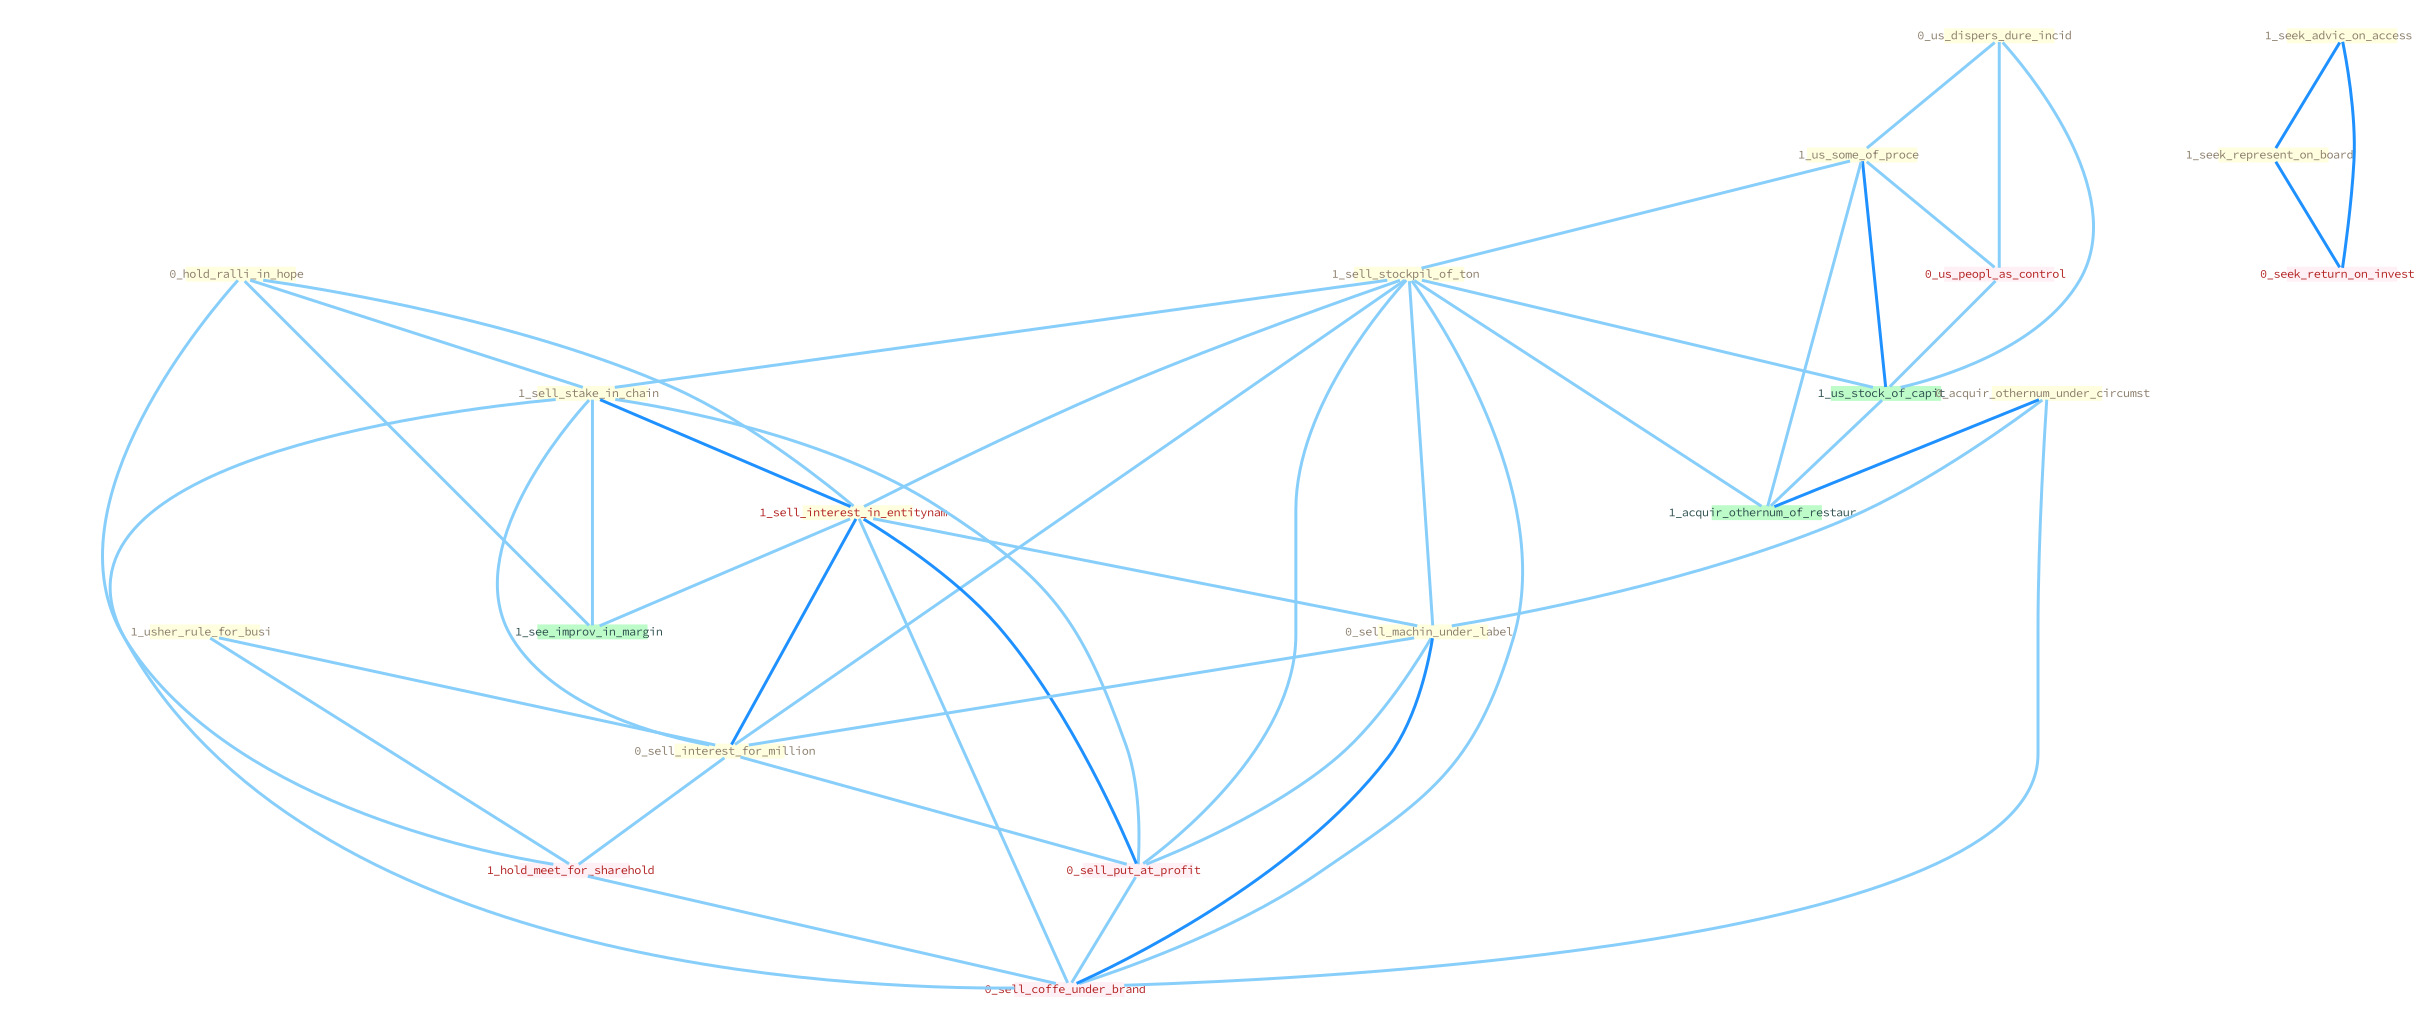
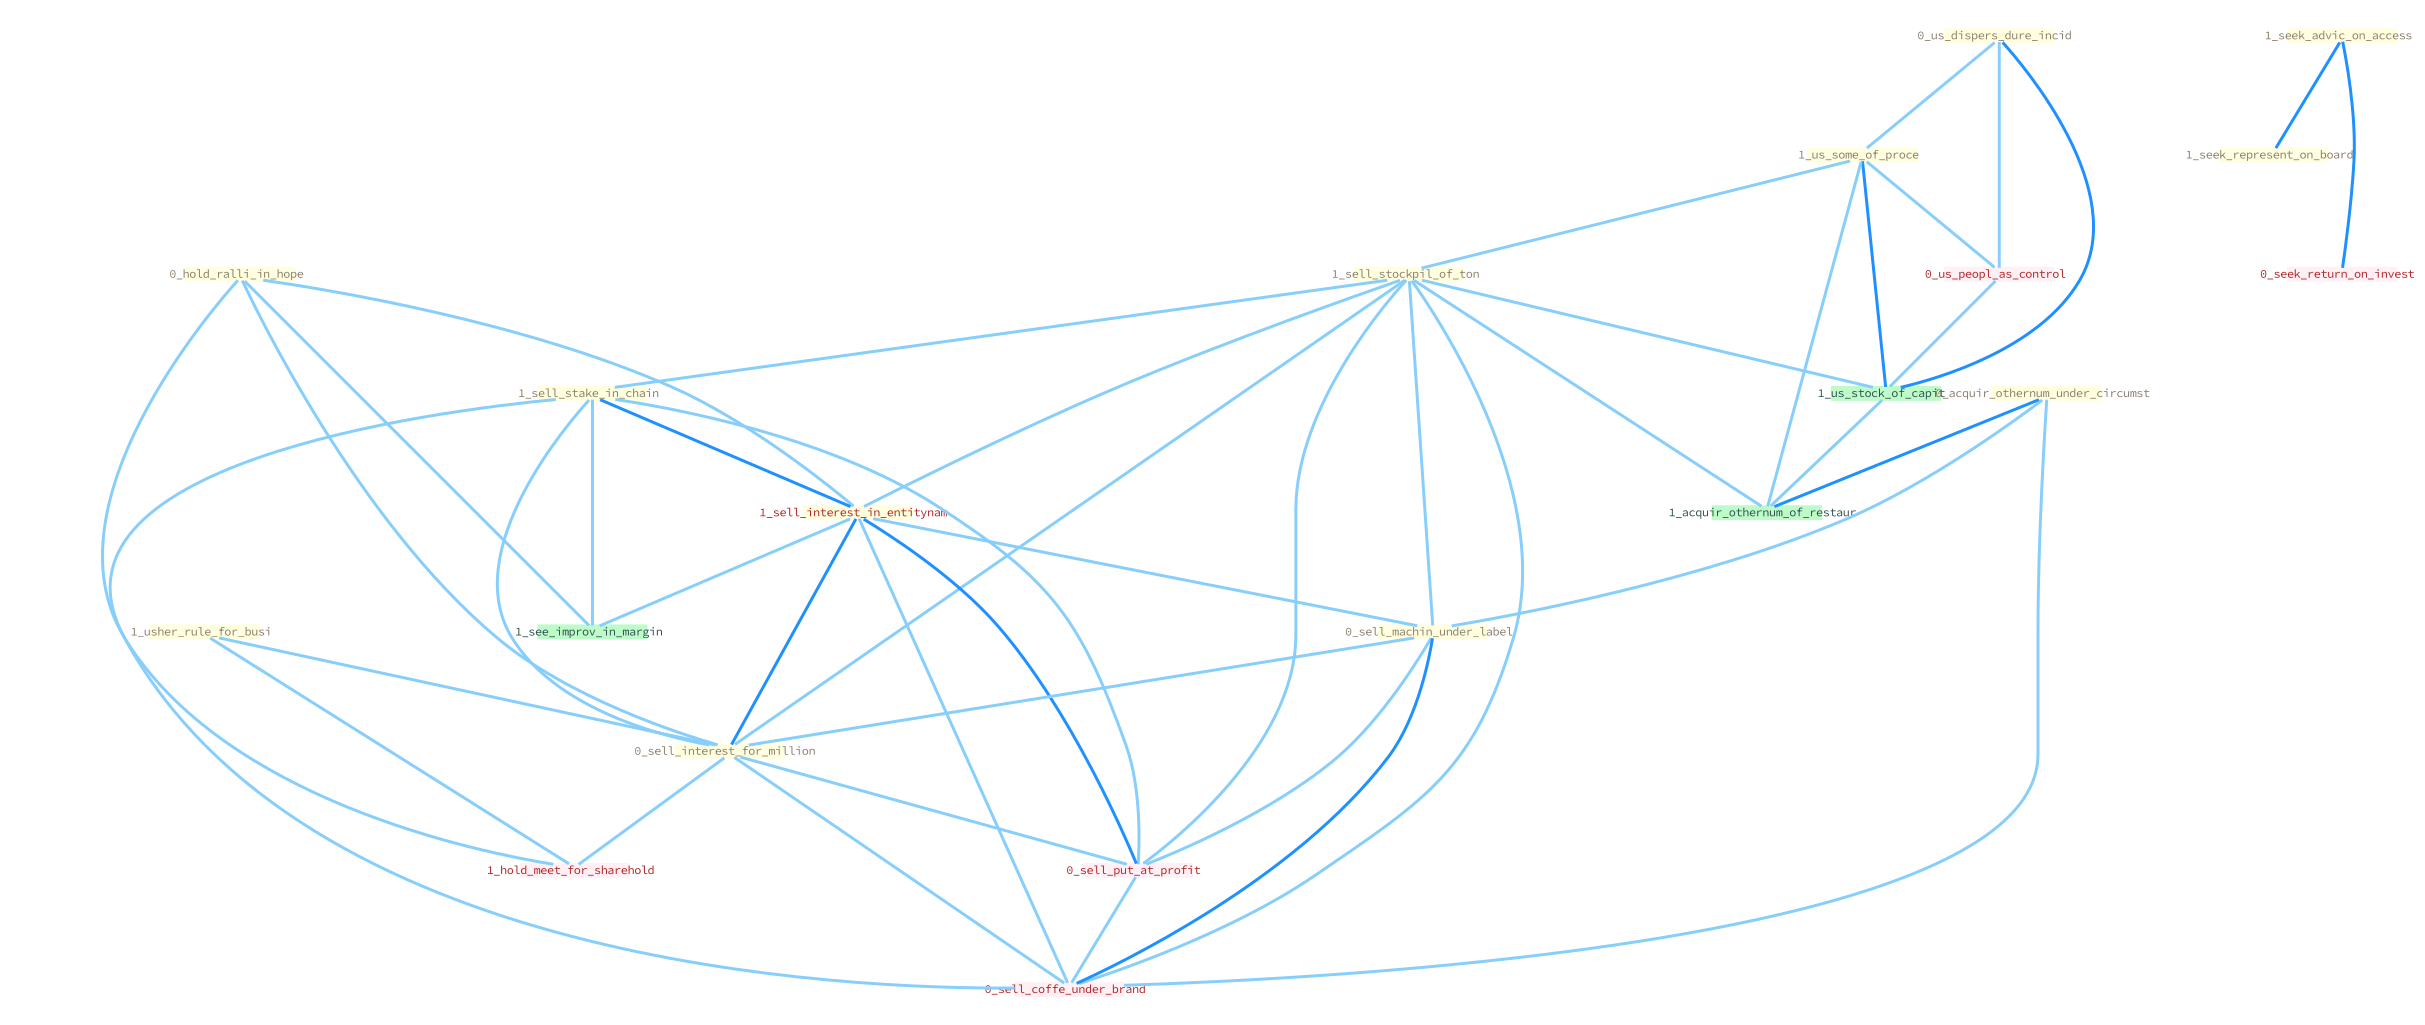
(2308, 215) -> none
(2088, 256) -> (2088, 256)
(416, 334) -> (428, 569)
(822, 930) -> (899, 870)
